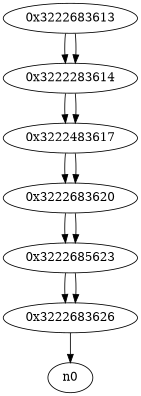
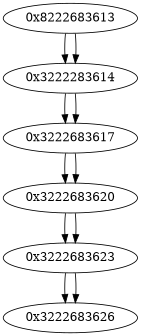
(70, 18) -> (70, 18)
(70, 138) -> (70, 138)
(70, 258) -> (70, 258)
(70, 378) -> none
